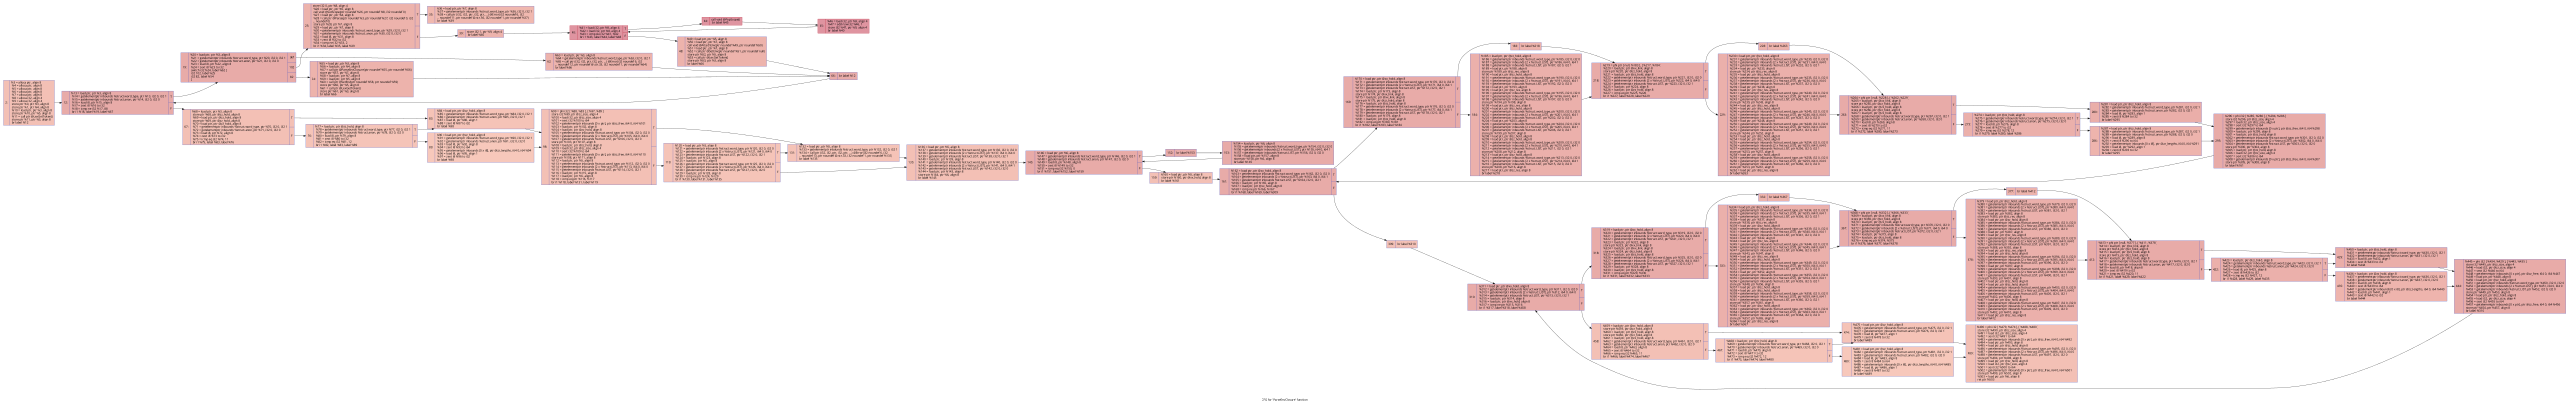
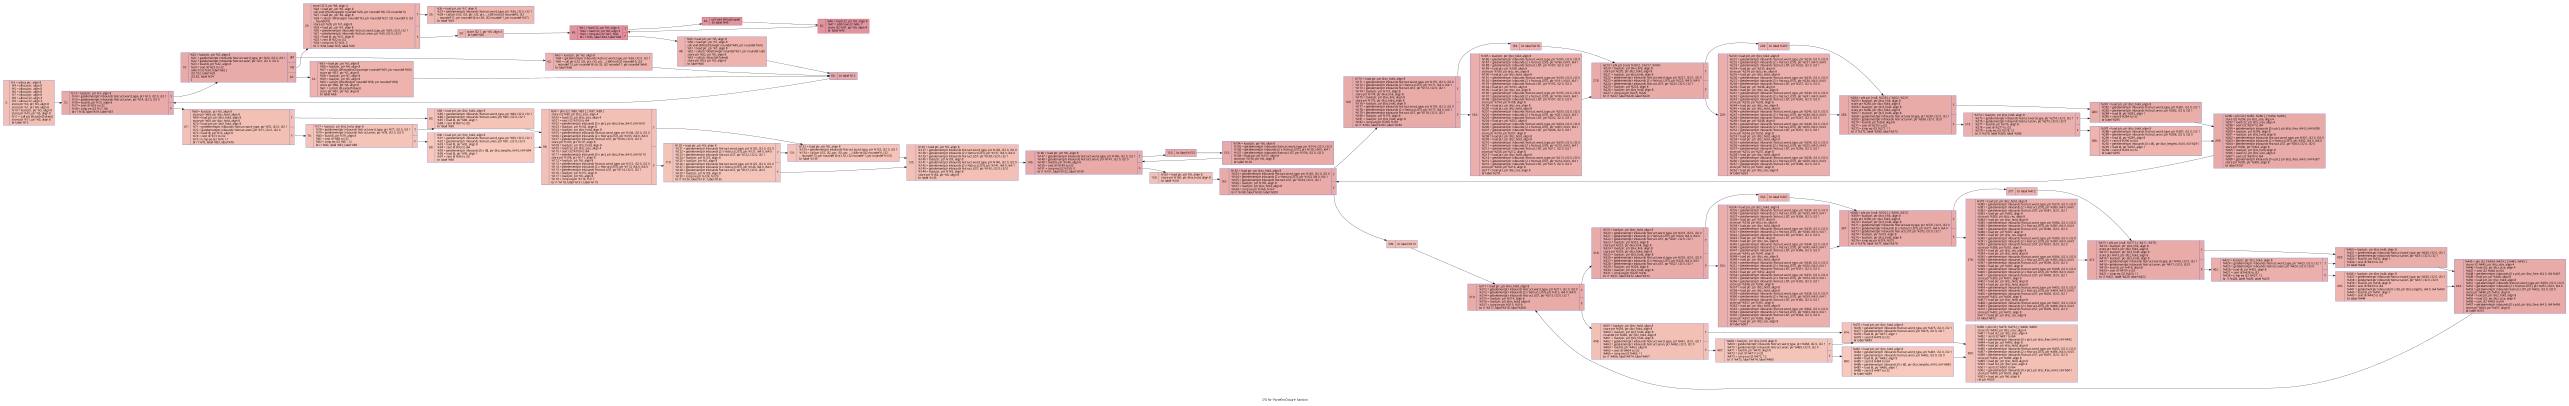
(1627, 335) -> (1629, 335)
